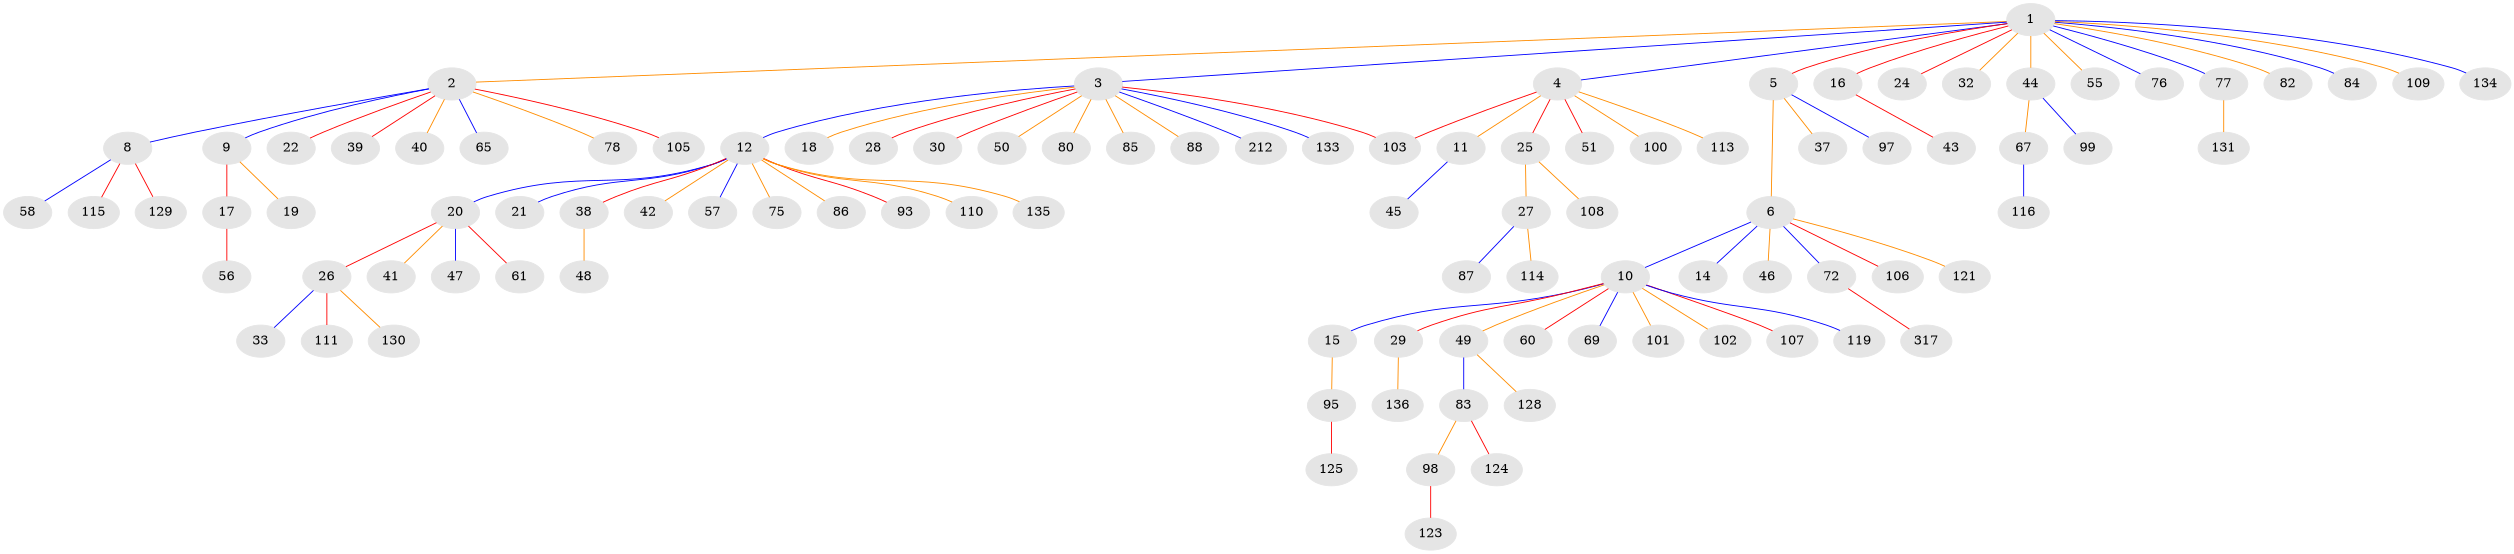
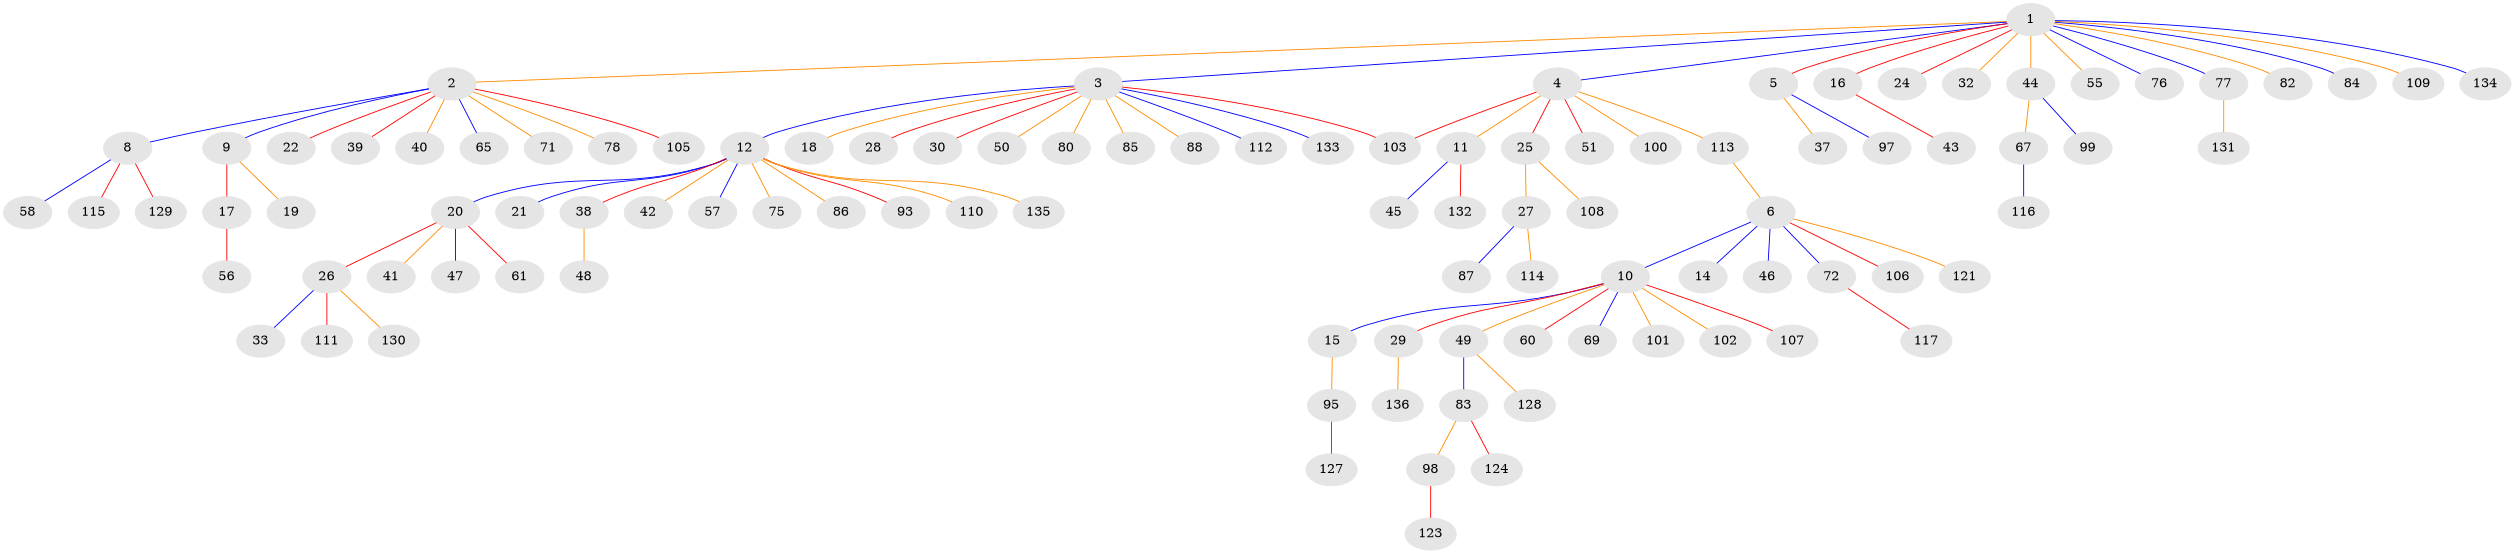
none -> (548, 148)
(1261, 148) -> (1261, 148)
(1772, 148) -> (1747, 180)
none -> (1460, 213)
(1769, 245) -> (1769, 245)
(1859, 341) -> none
(1926, 341) -> (1926, 341)
(1332, 470) -> (1332, 470)
